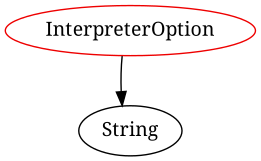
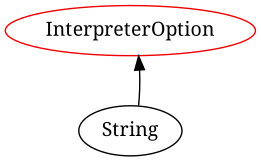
(121, 74) -> (140, 88)
